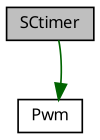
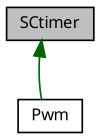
(61, 62) -> (39, 78)
